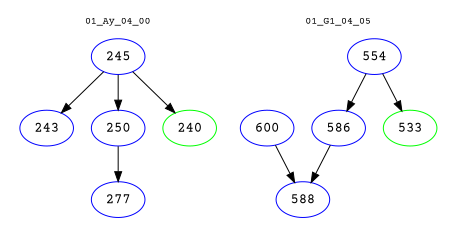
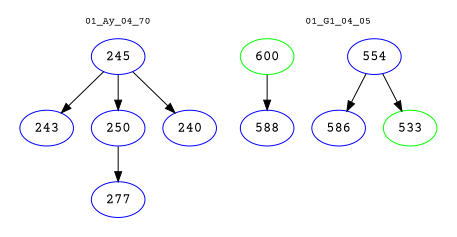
(118, 21) -> (118, 21)
(190, 128) -> (190, 128)
(267, 128) -> (267, 57)
(323, 159) -> none
